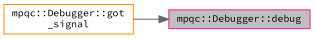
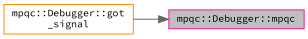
(239, 19) -> (237, 19)
